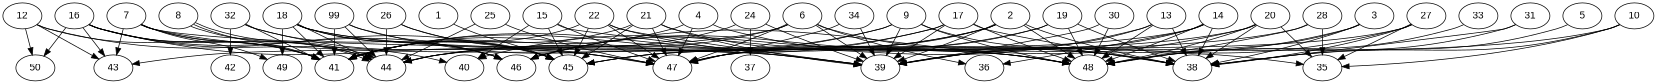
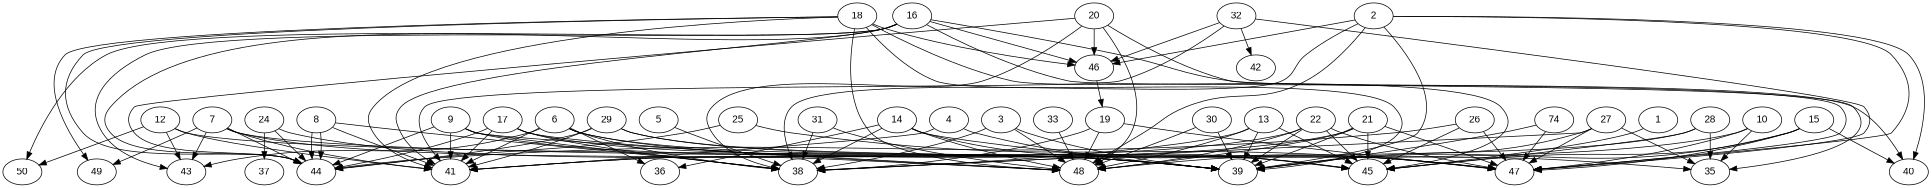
(334, 16) -> (607, 120)
(854, 16) -> (1554, 120)
(793, 42) -> (1099, 93)
(939, 50) -> (477, 138)
